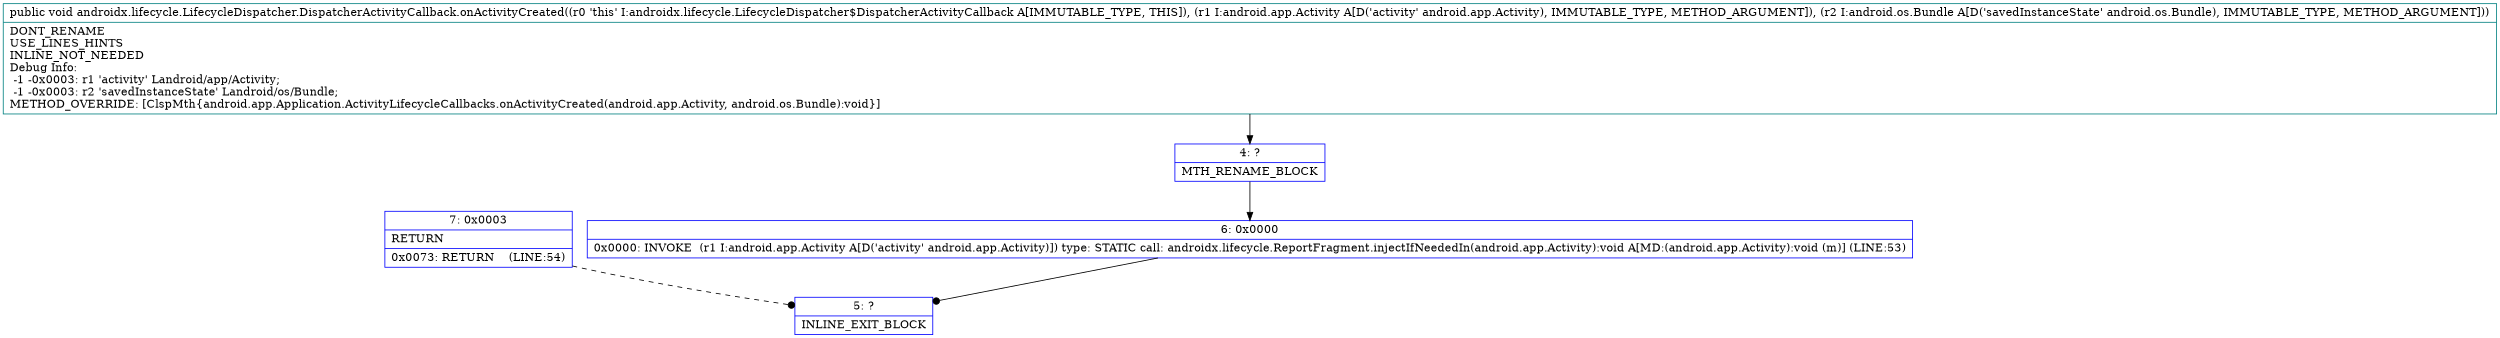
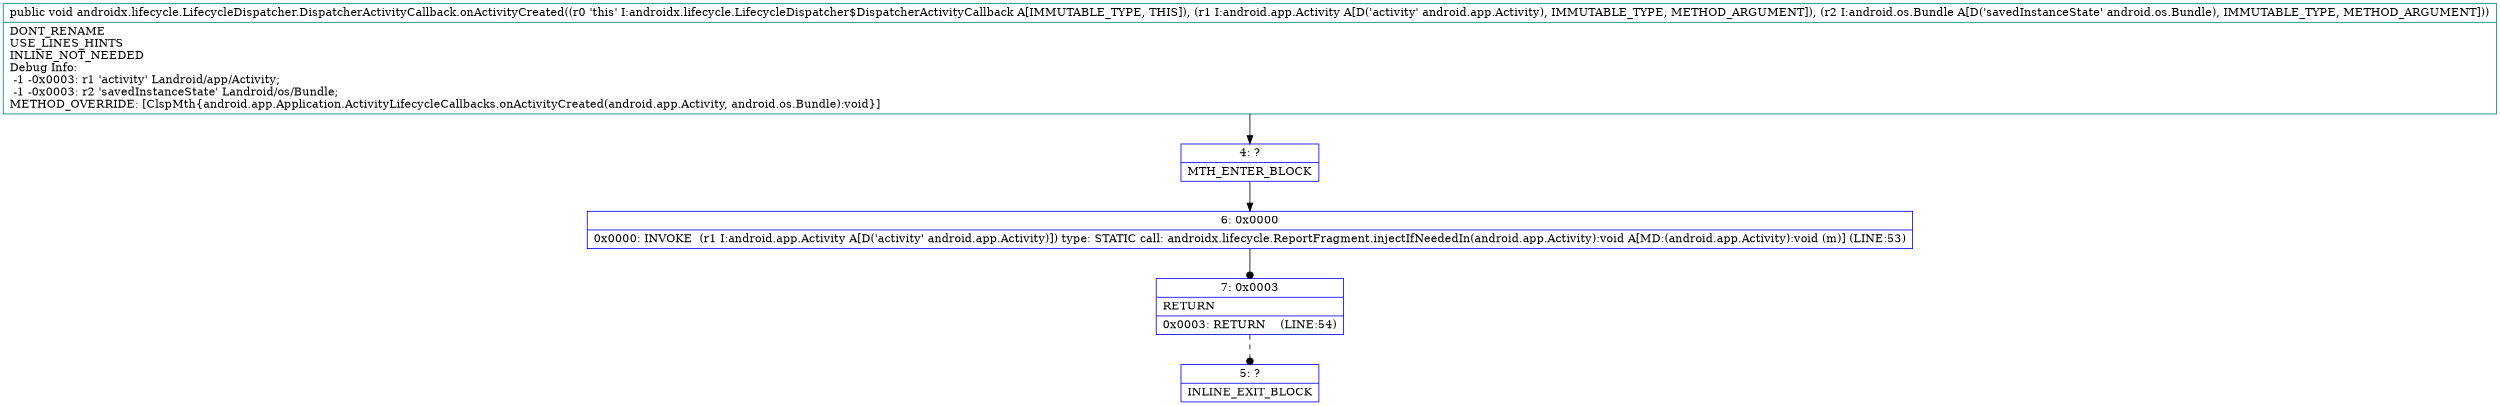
(1250, 172) -> (1250, 172)
(479, 258) -> (1250, 325)
(1049, 279) -> (1250, 260)
